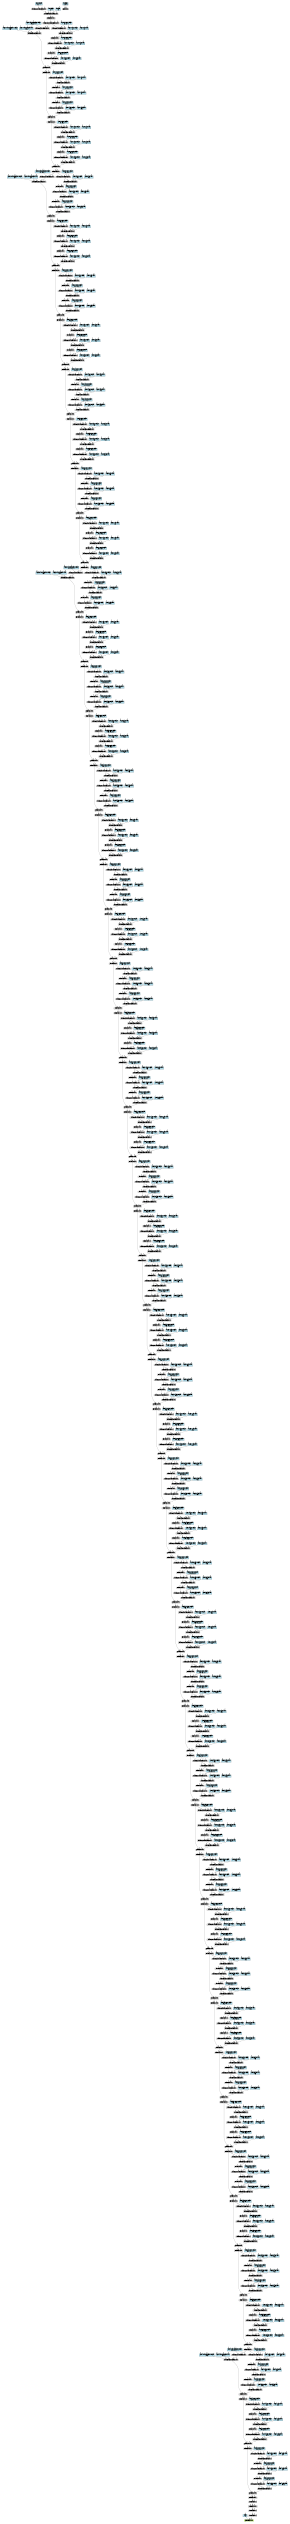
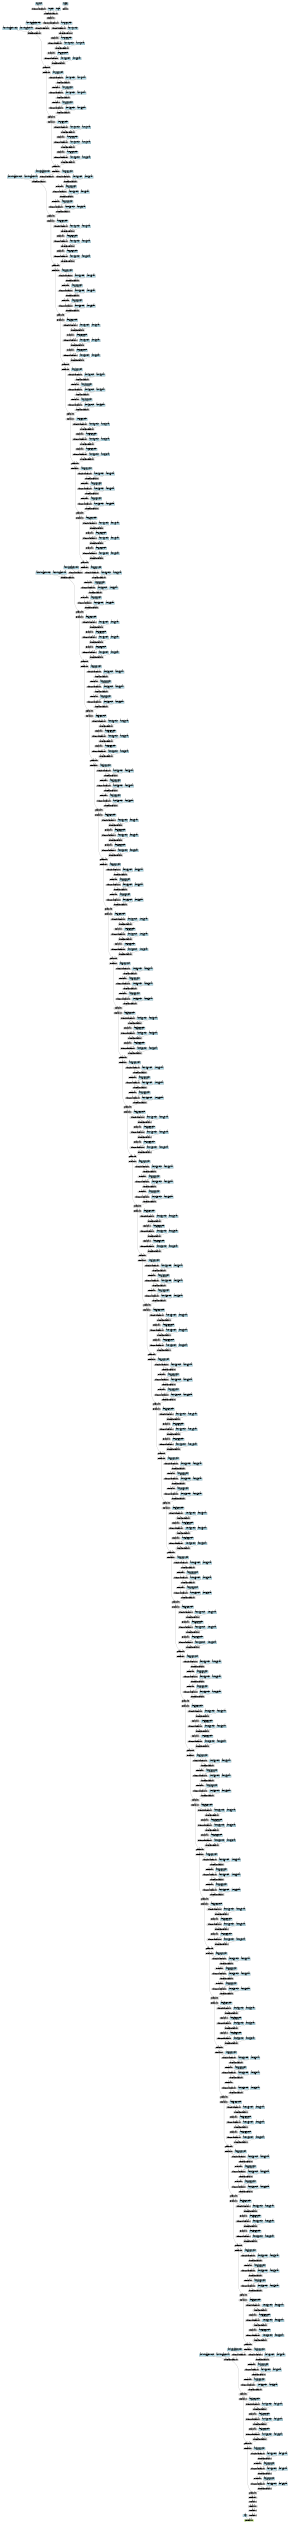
(84, 29) -> none
(241, 2083) -> none
